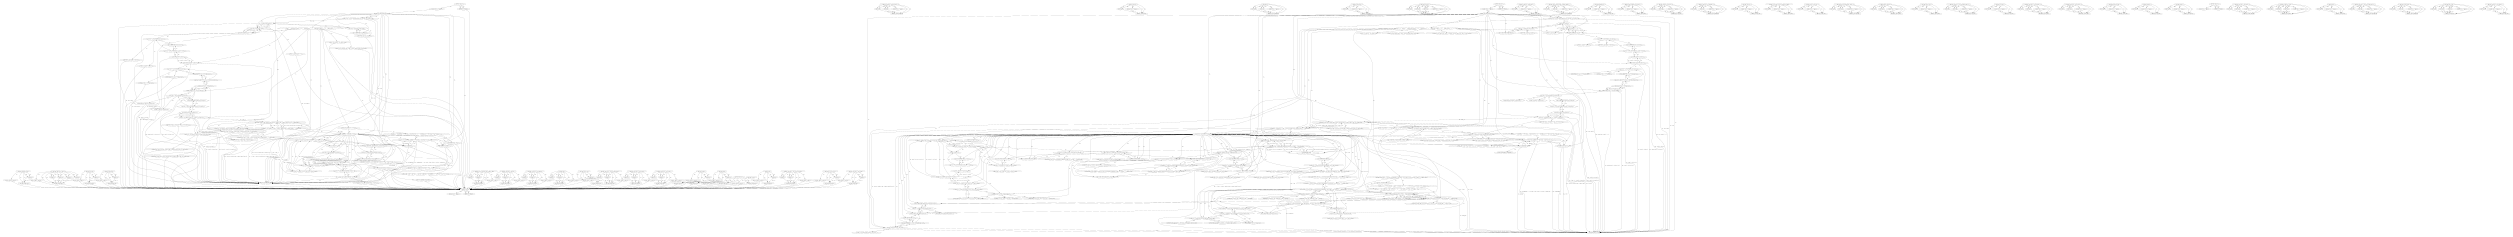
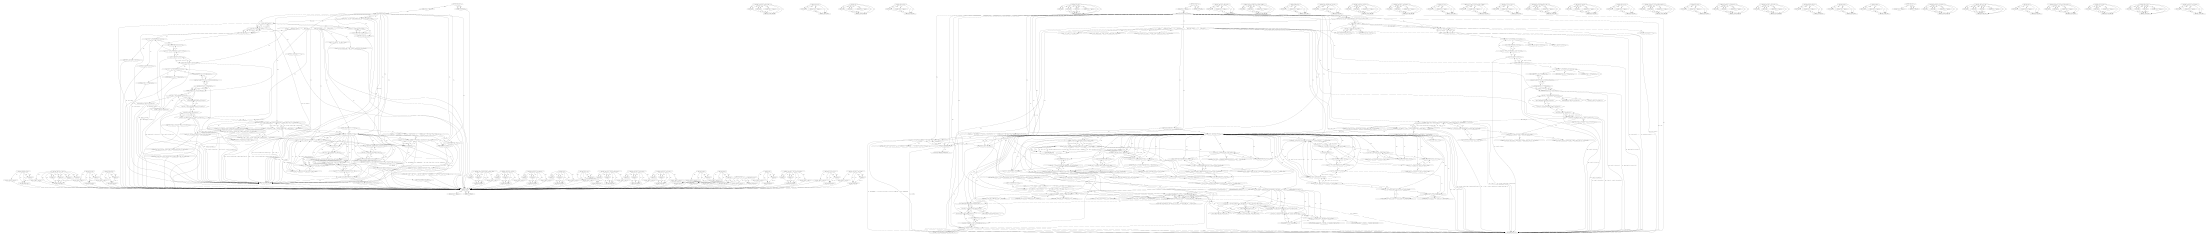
(1006, 199) -> none
(1340, 218) -> none
